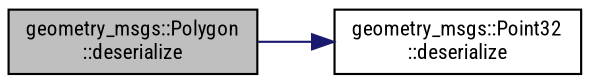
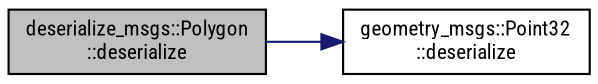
(133, 42) -> (137, 42)
